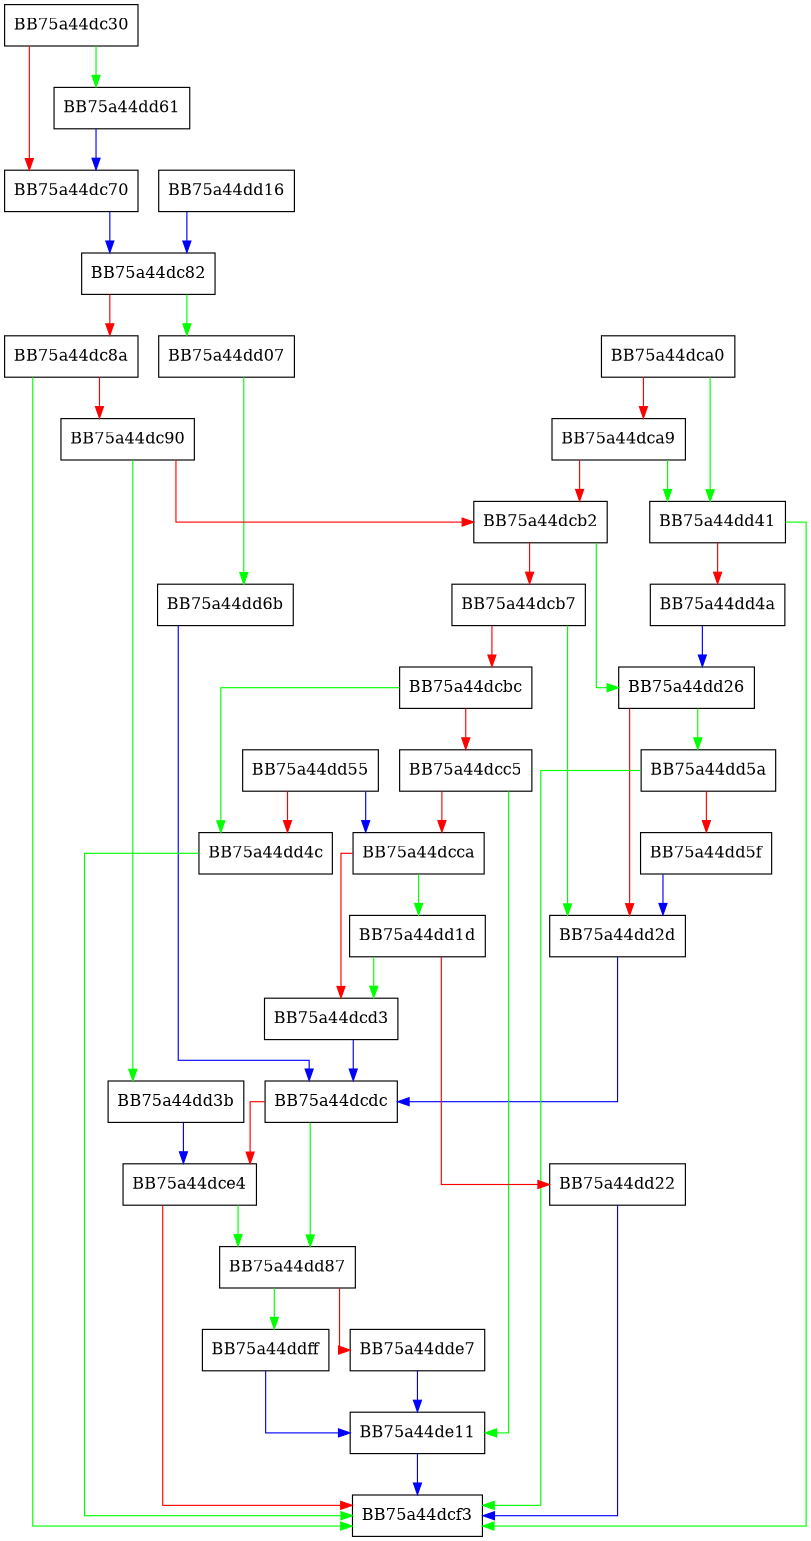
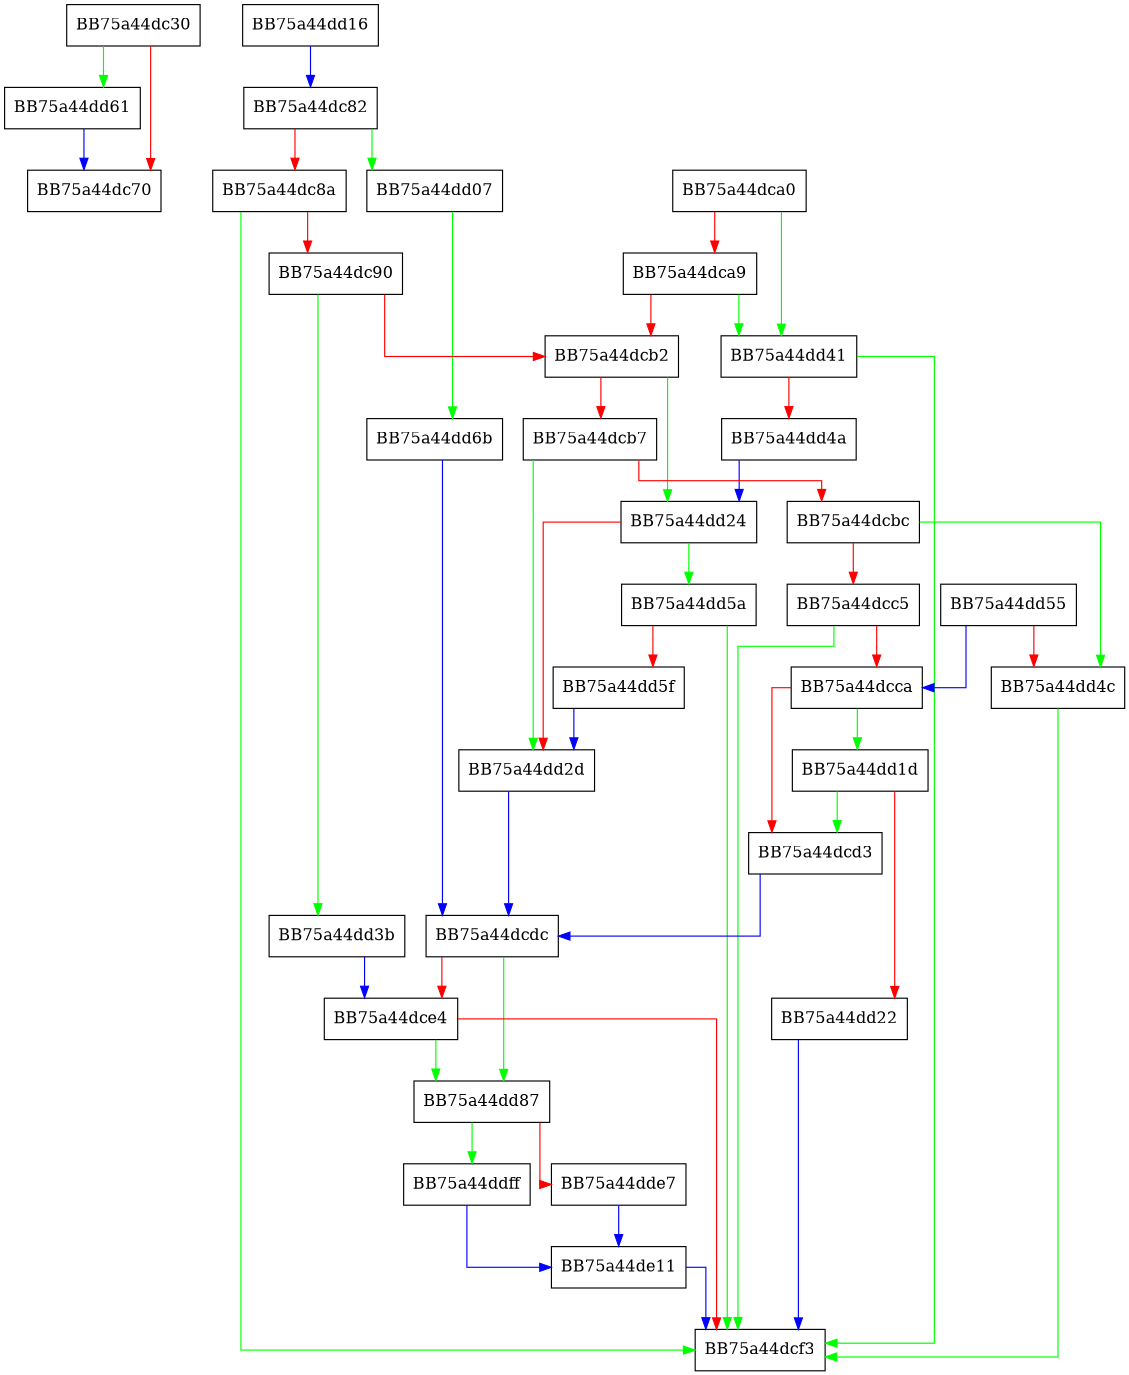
(110, 226) -> none
(687, 688) -> (689, 522)
(509, 1118) -> (738, 924)
